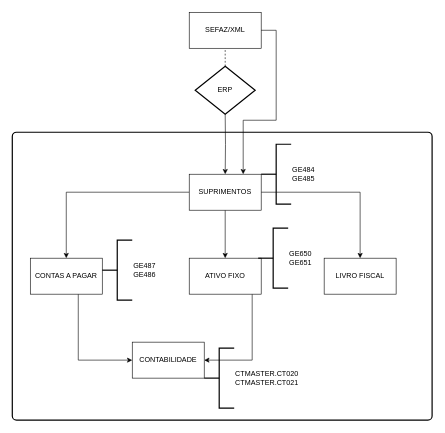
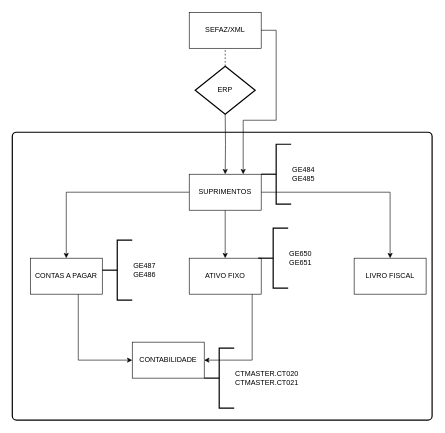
(360, 276) -> (390, 276)
